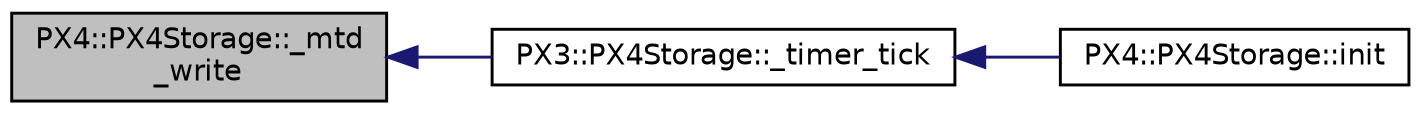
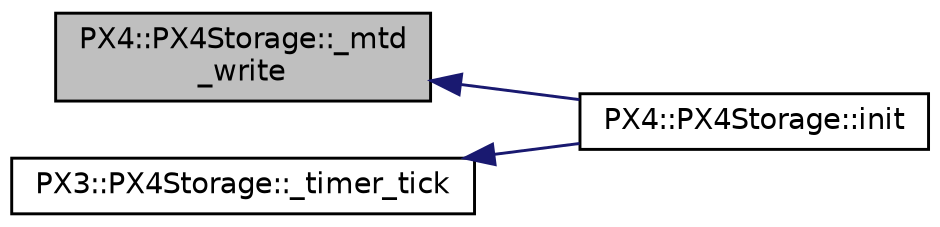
(455, 57) -> (520, 92)
